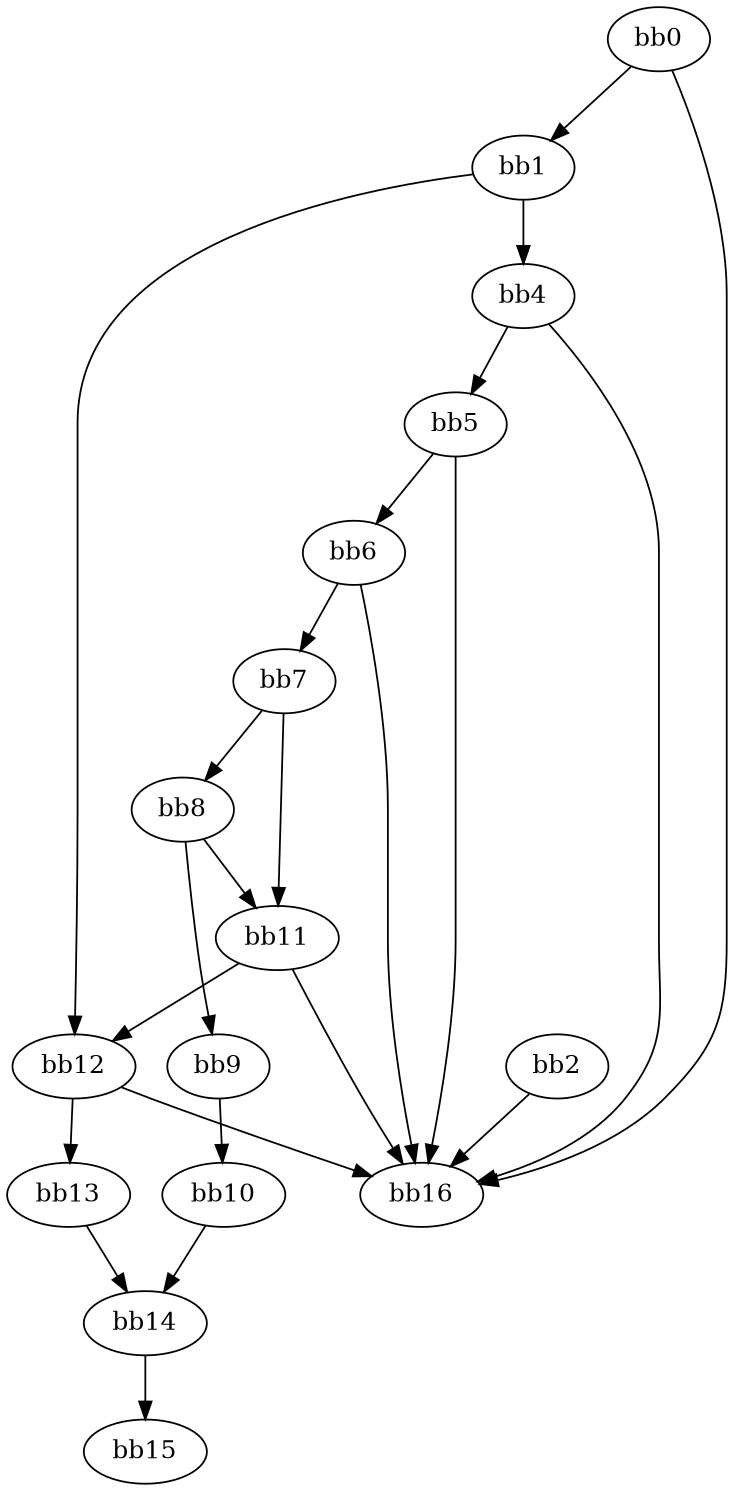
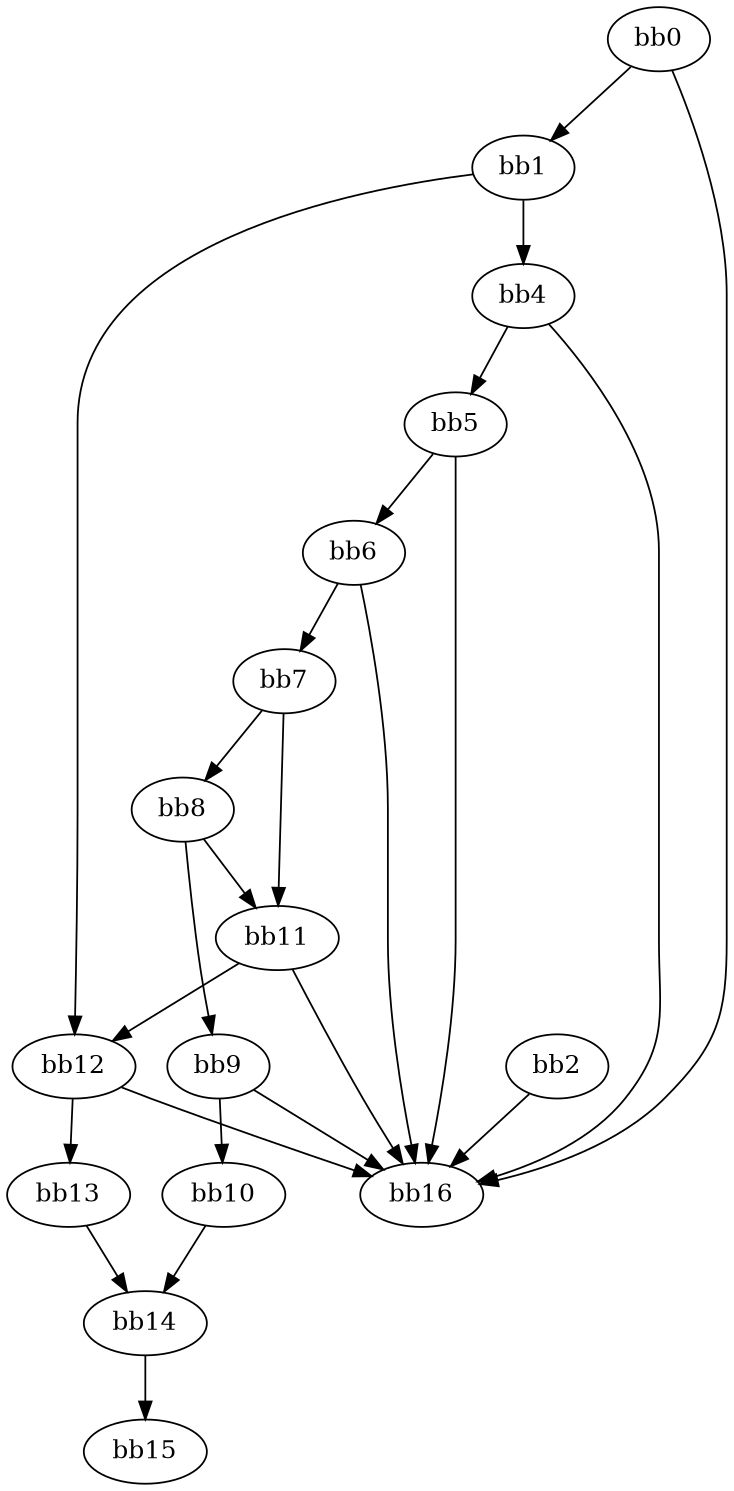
none -> (311, 1125)
